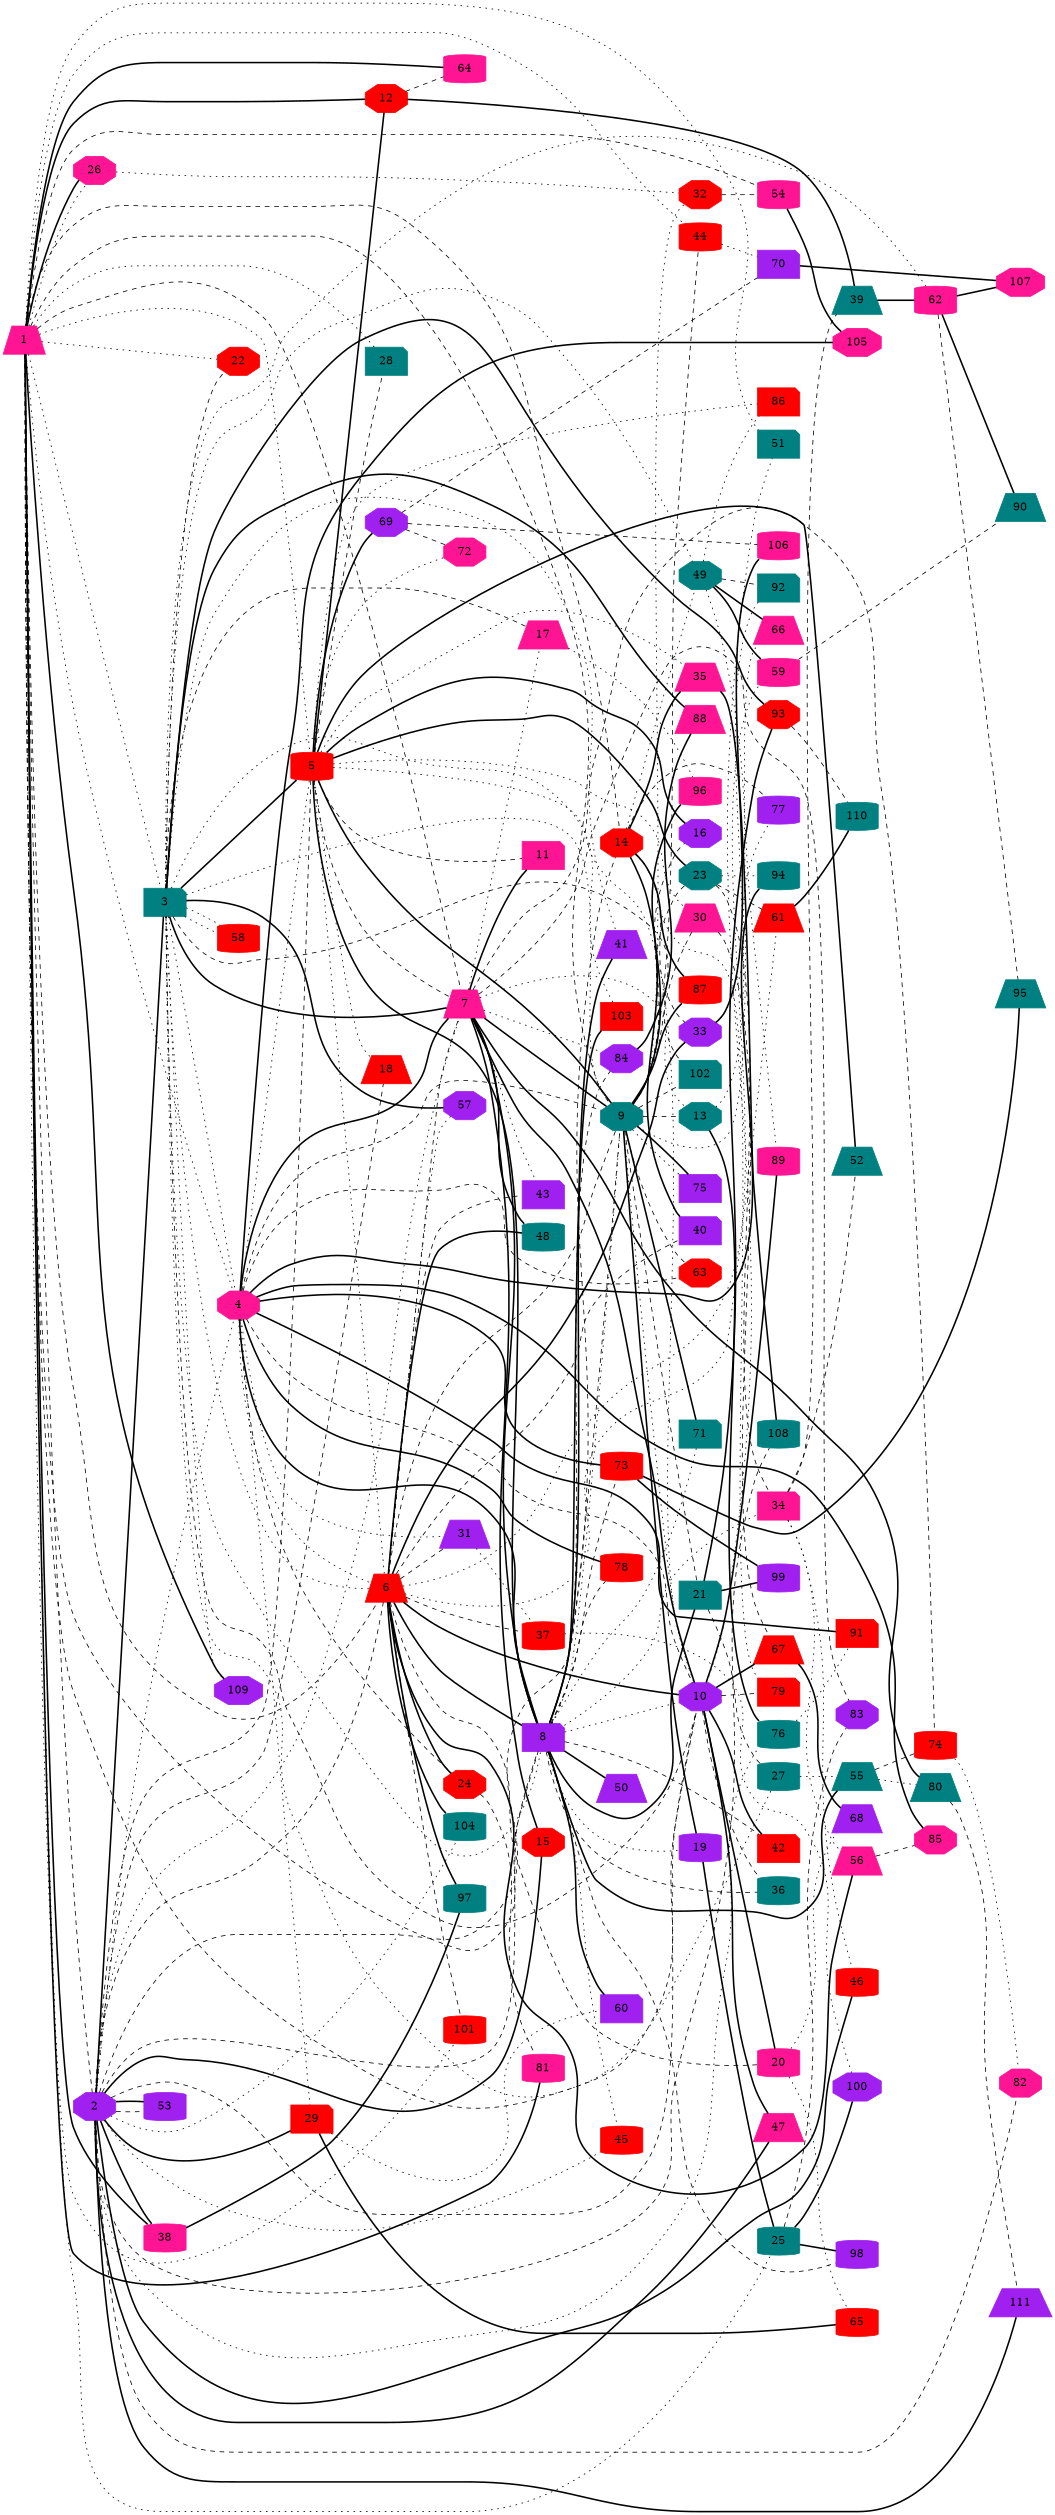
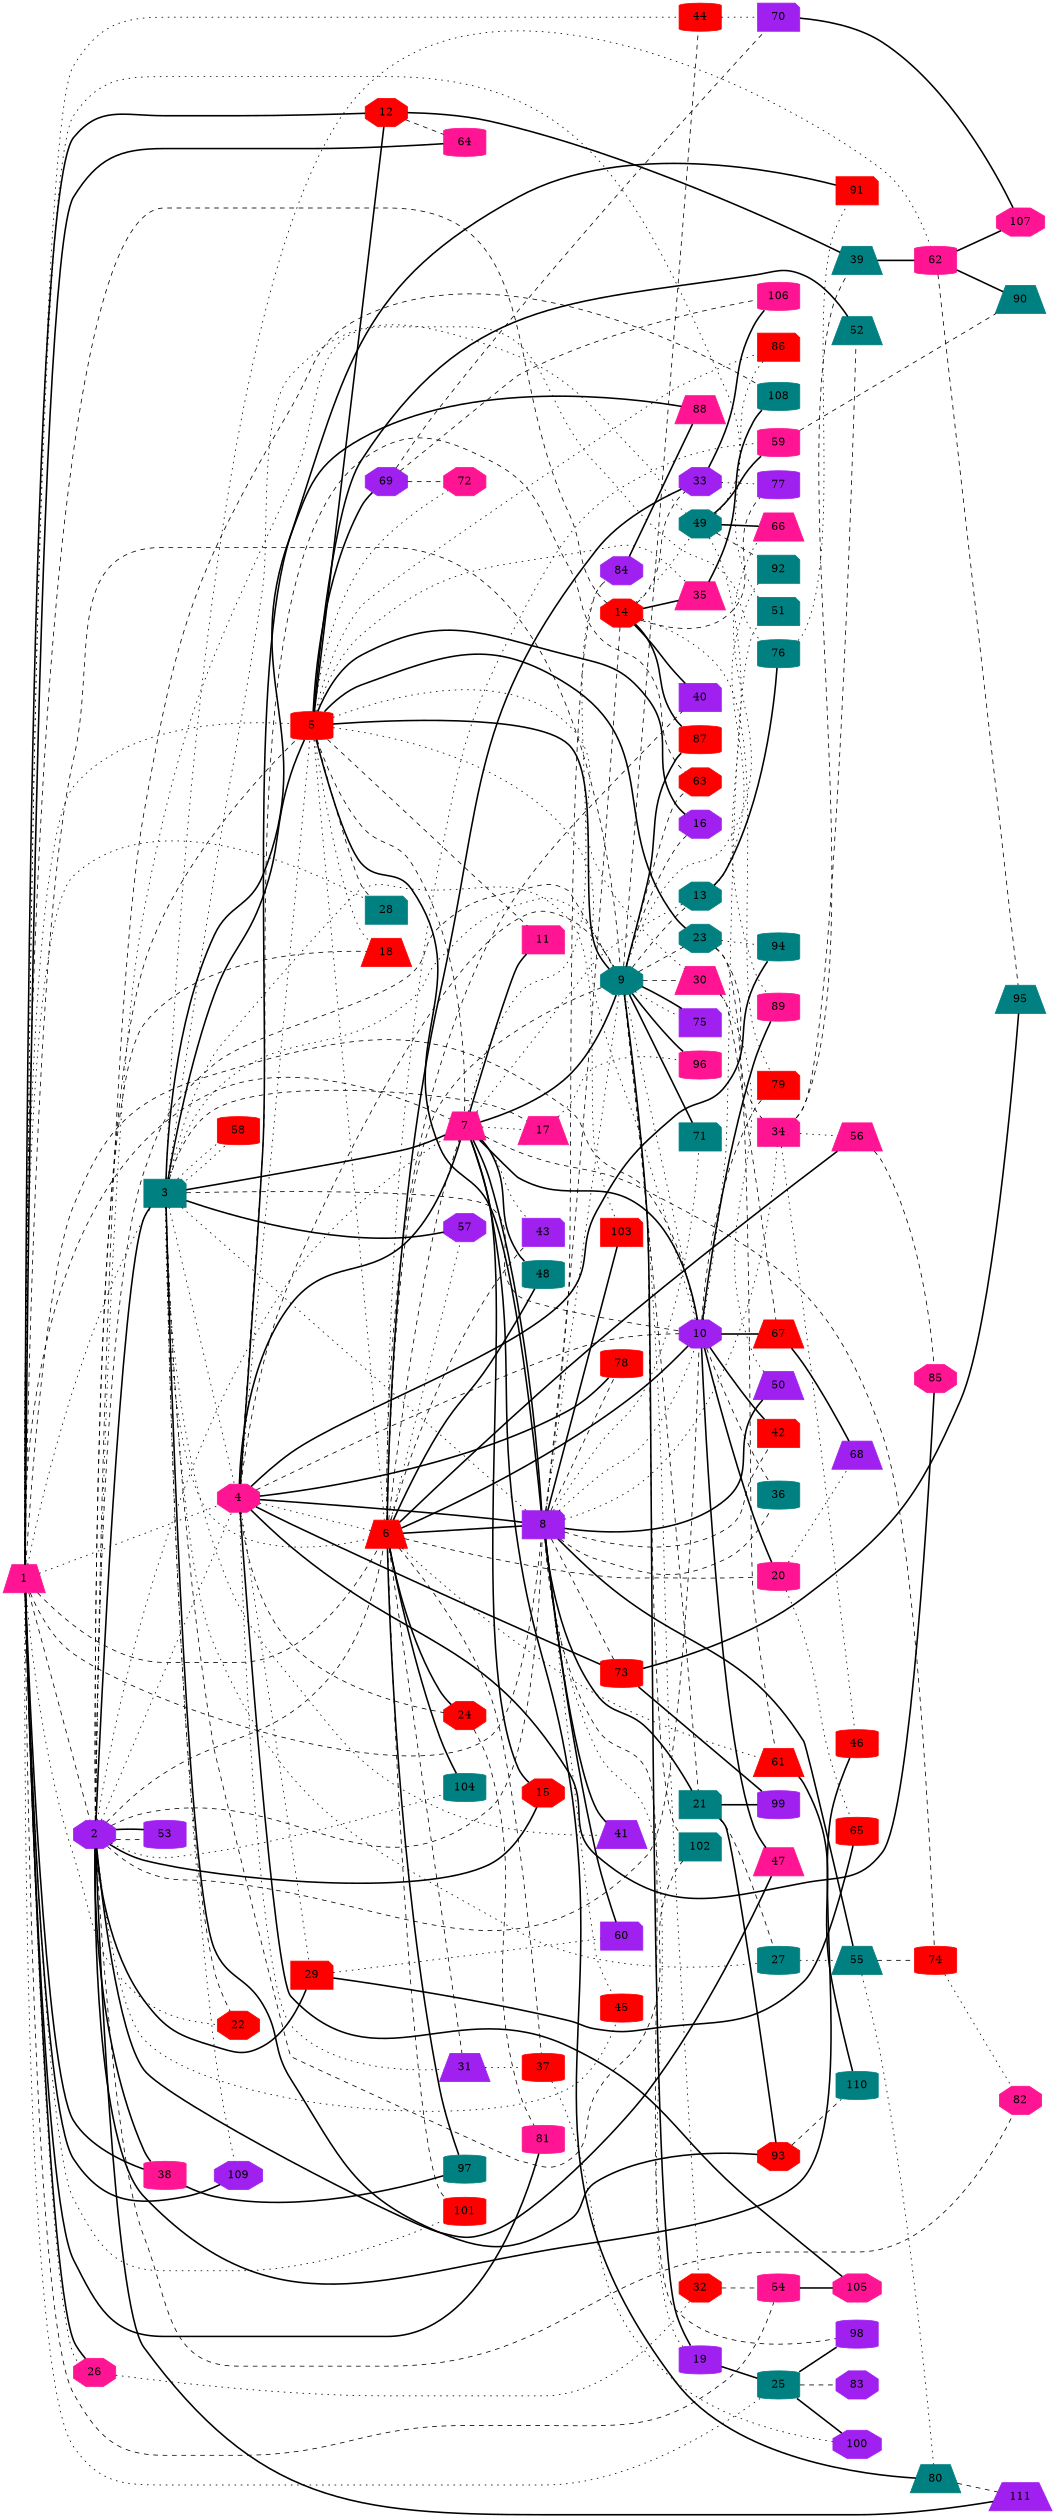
(820, 939) -> none
none -> (742, 1193)
